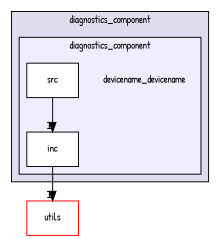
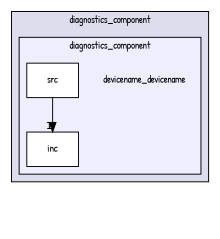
(53, 218) -> none
